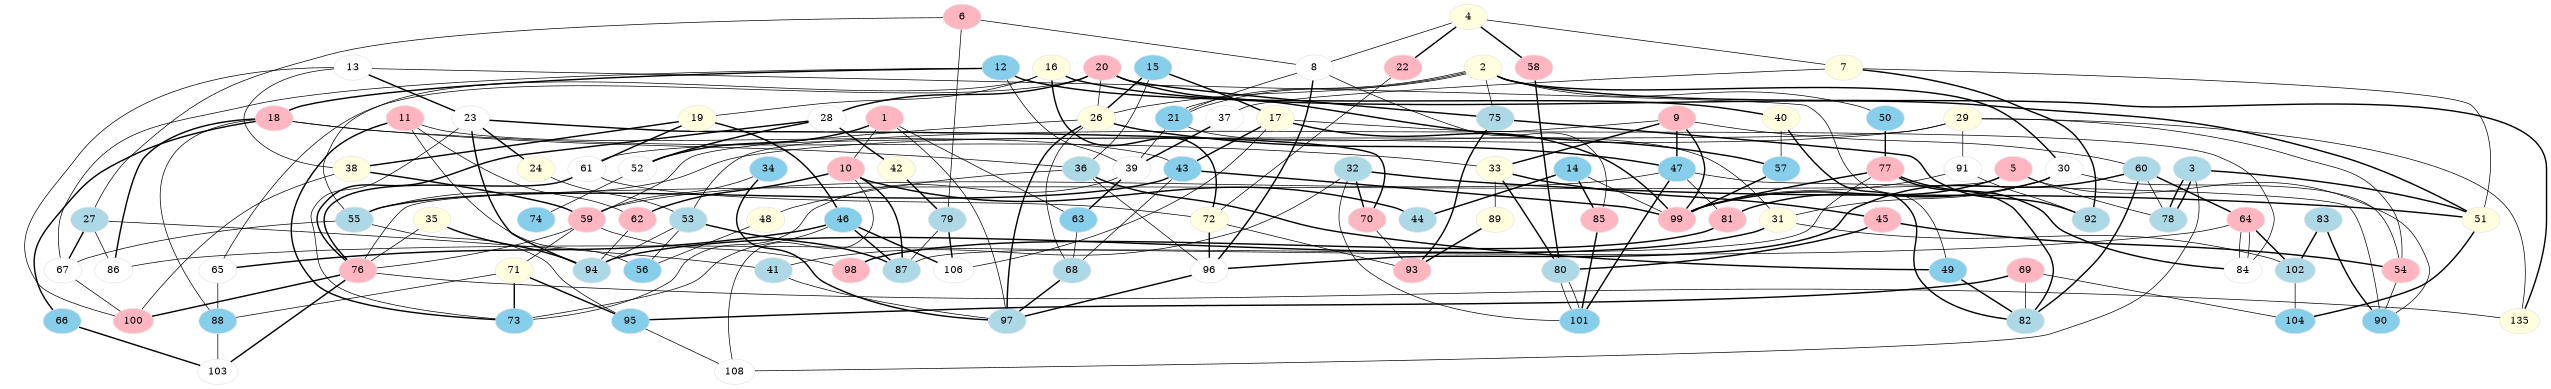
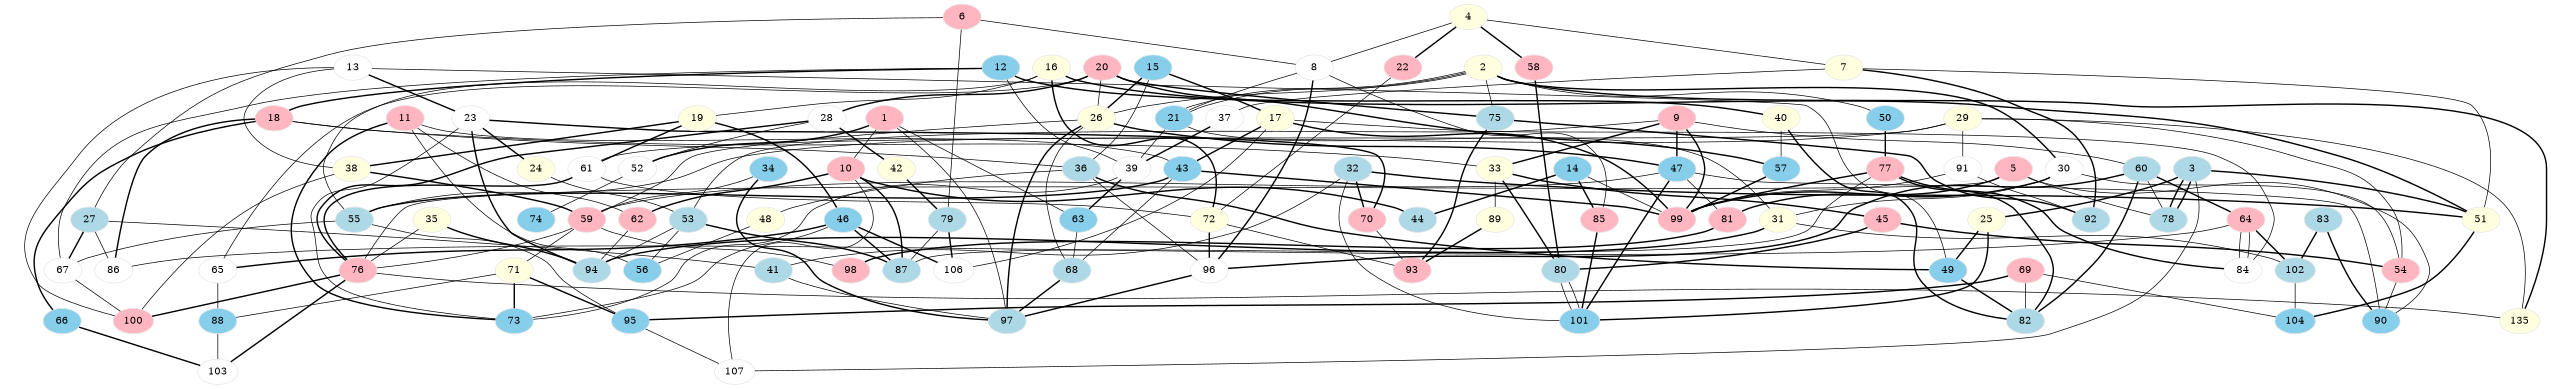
(730, 139) -> (730, 139)
(161, 191) -> none
none -> (1987, 220)
(735, 372) -> (735, 372)
